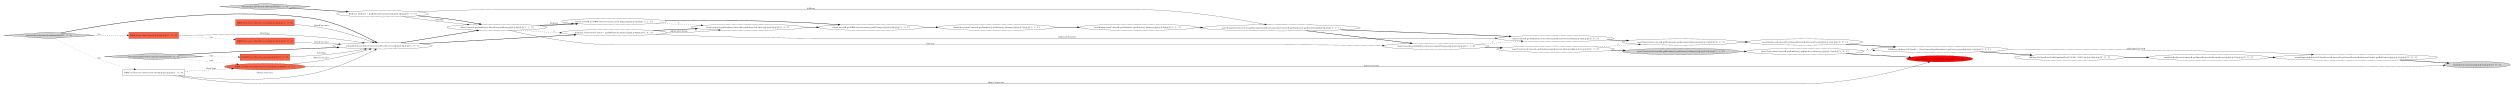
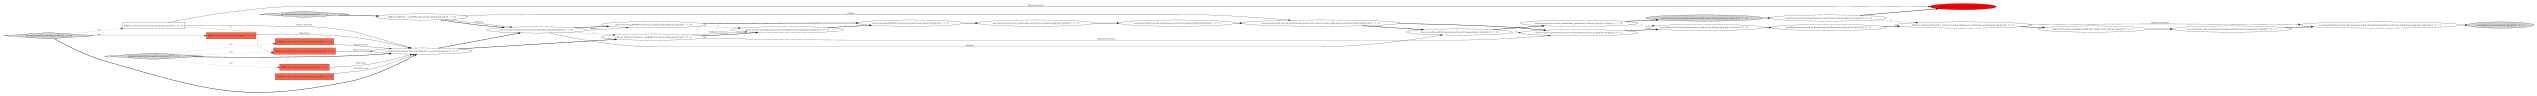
(206, 38) -> (221, 48)
(265, 67) -> (304, 51)
(1374, 67) -> none
(211, 68) -> (231, 27)
